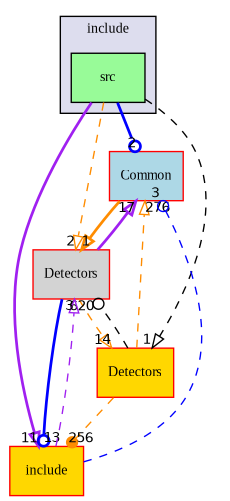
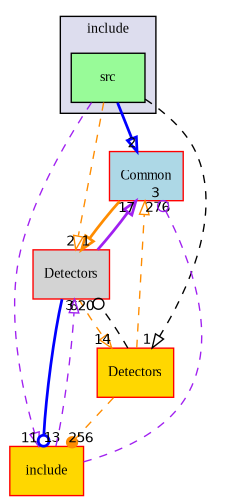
(125, 122) -> (125, 122)
(19, 260) -> (19, 260)
(198, 364) -> (198, 364)
